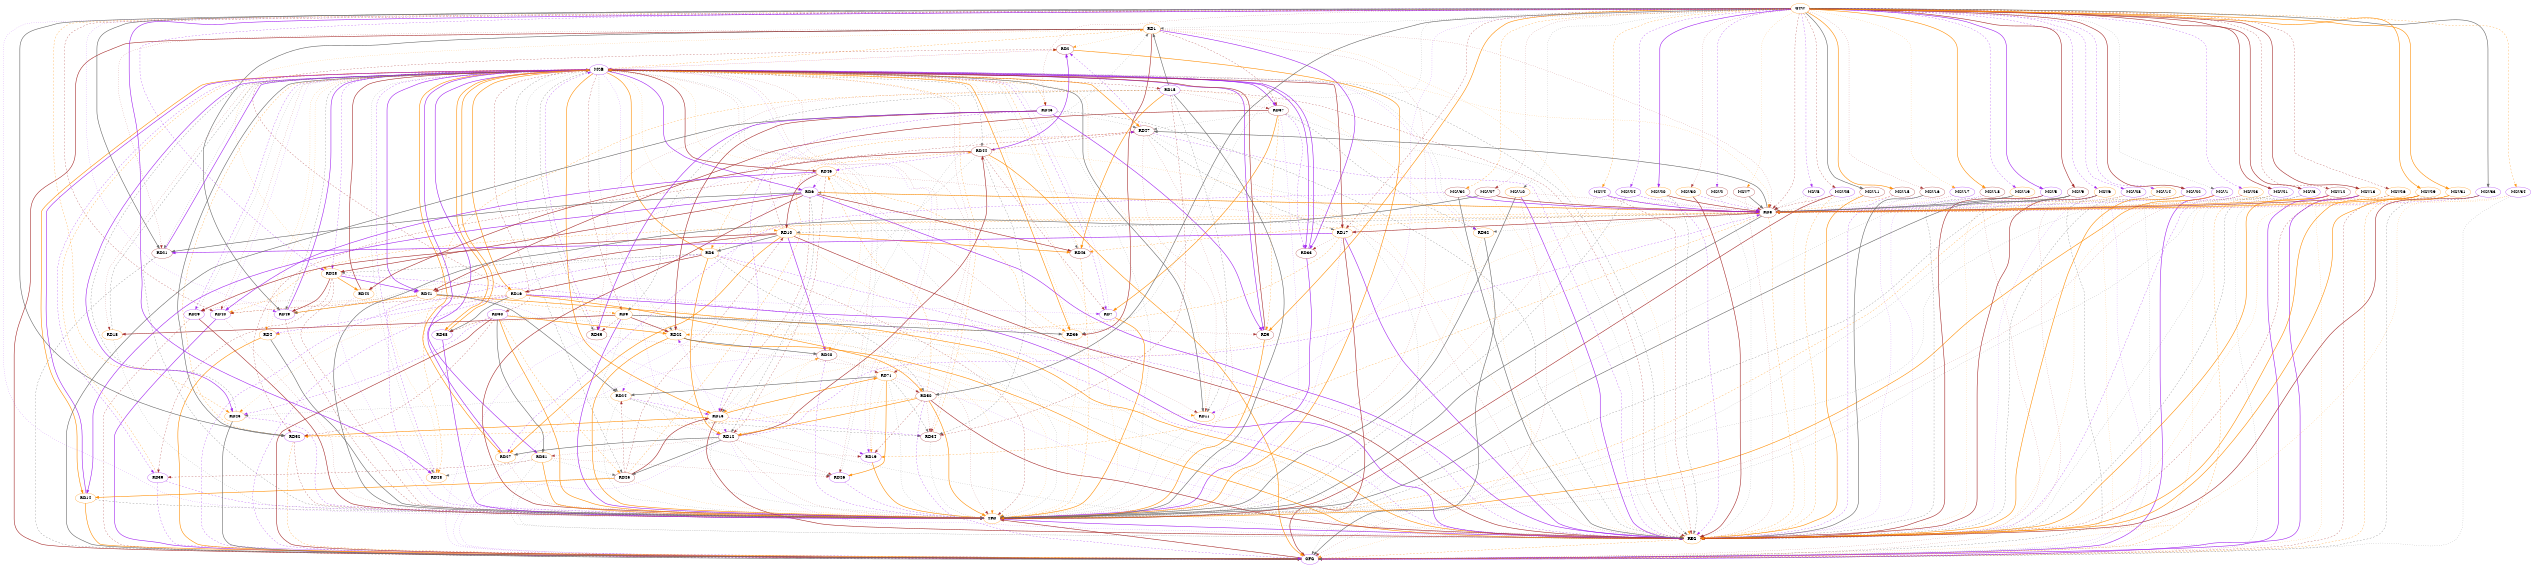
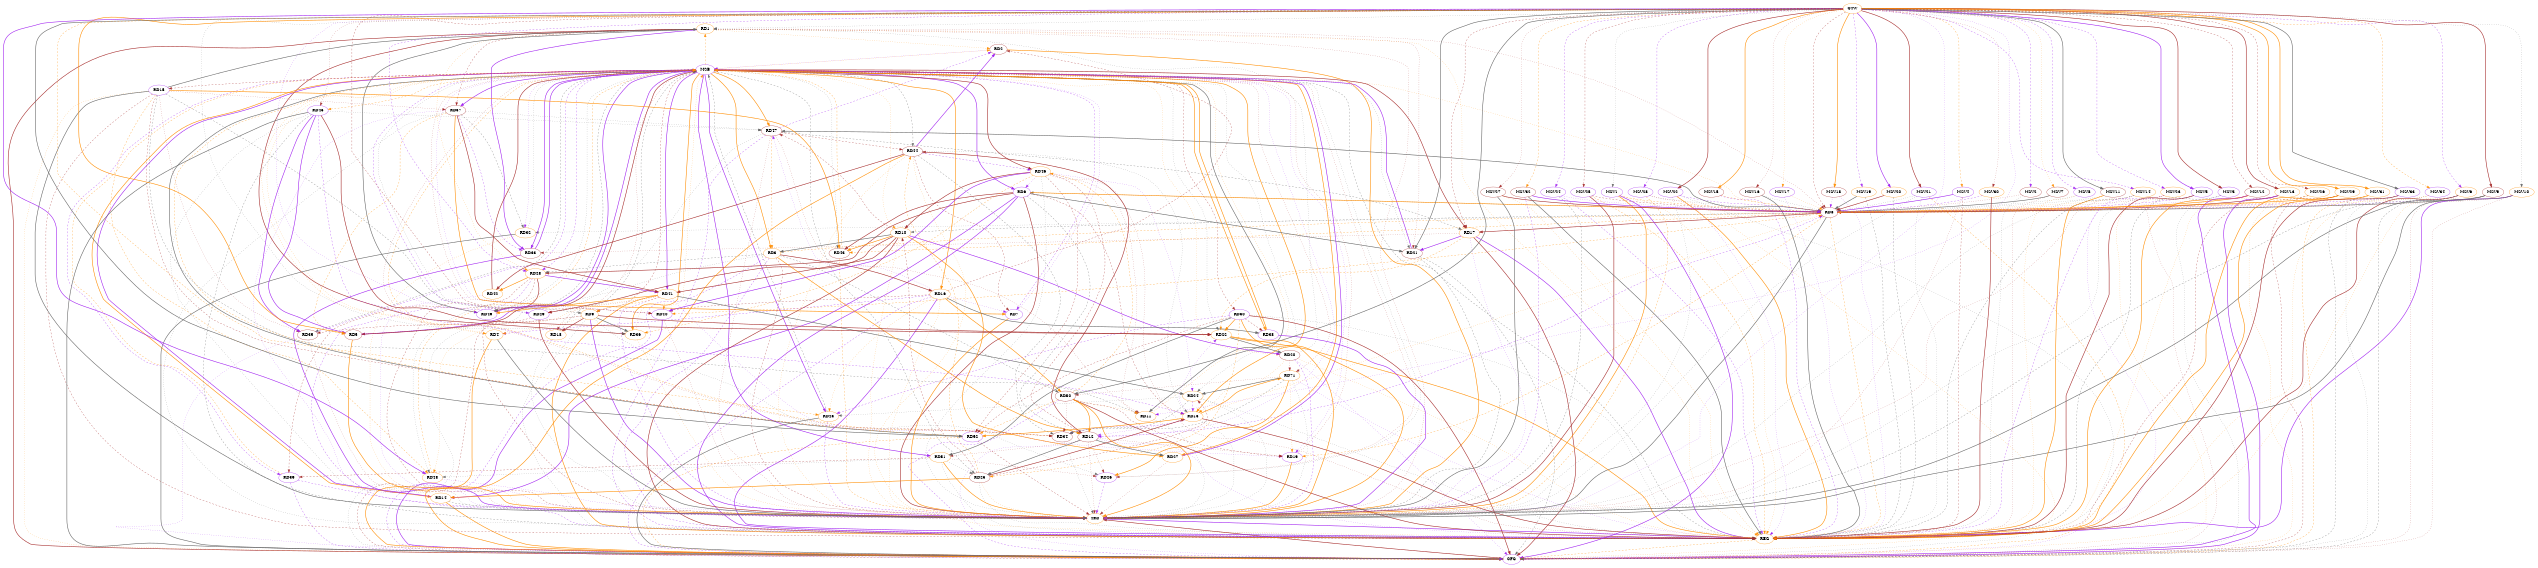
(376, 183) -> (553, 287)
(910, 211) -> (1496, 474)
(790, 409) -> none
